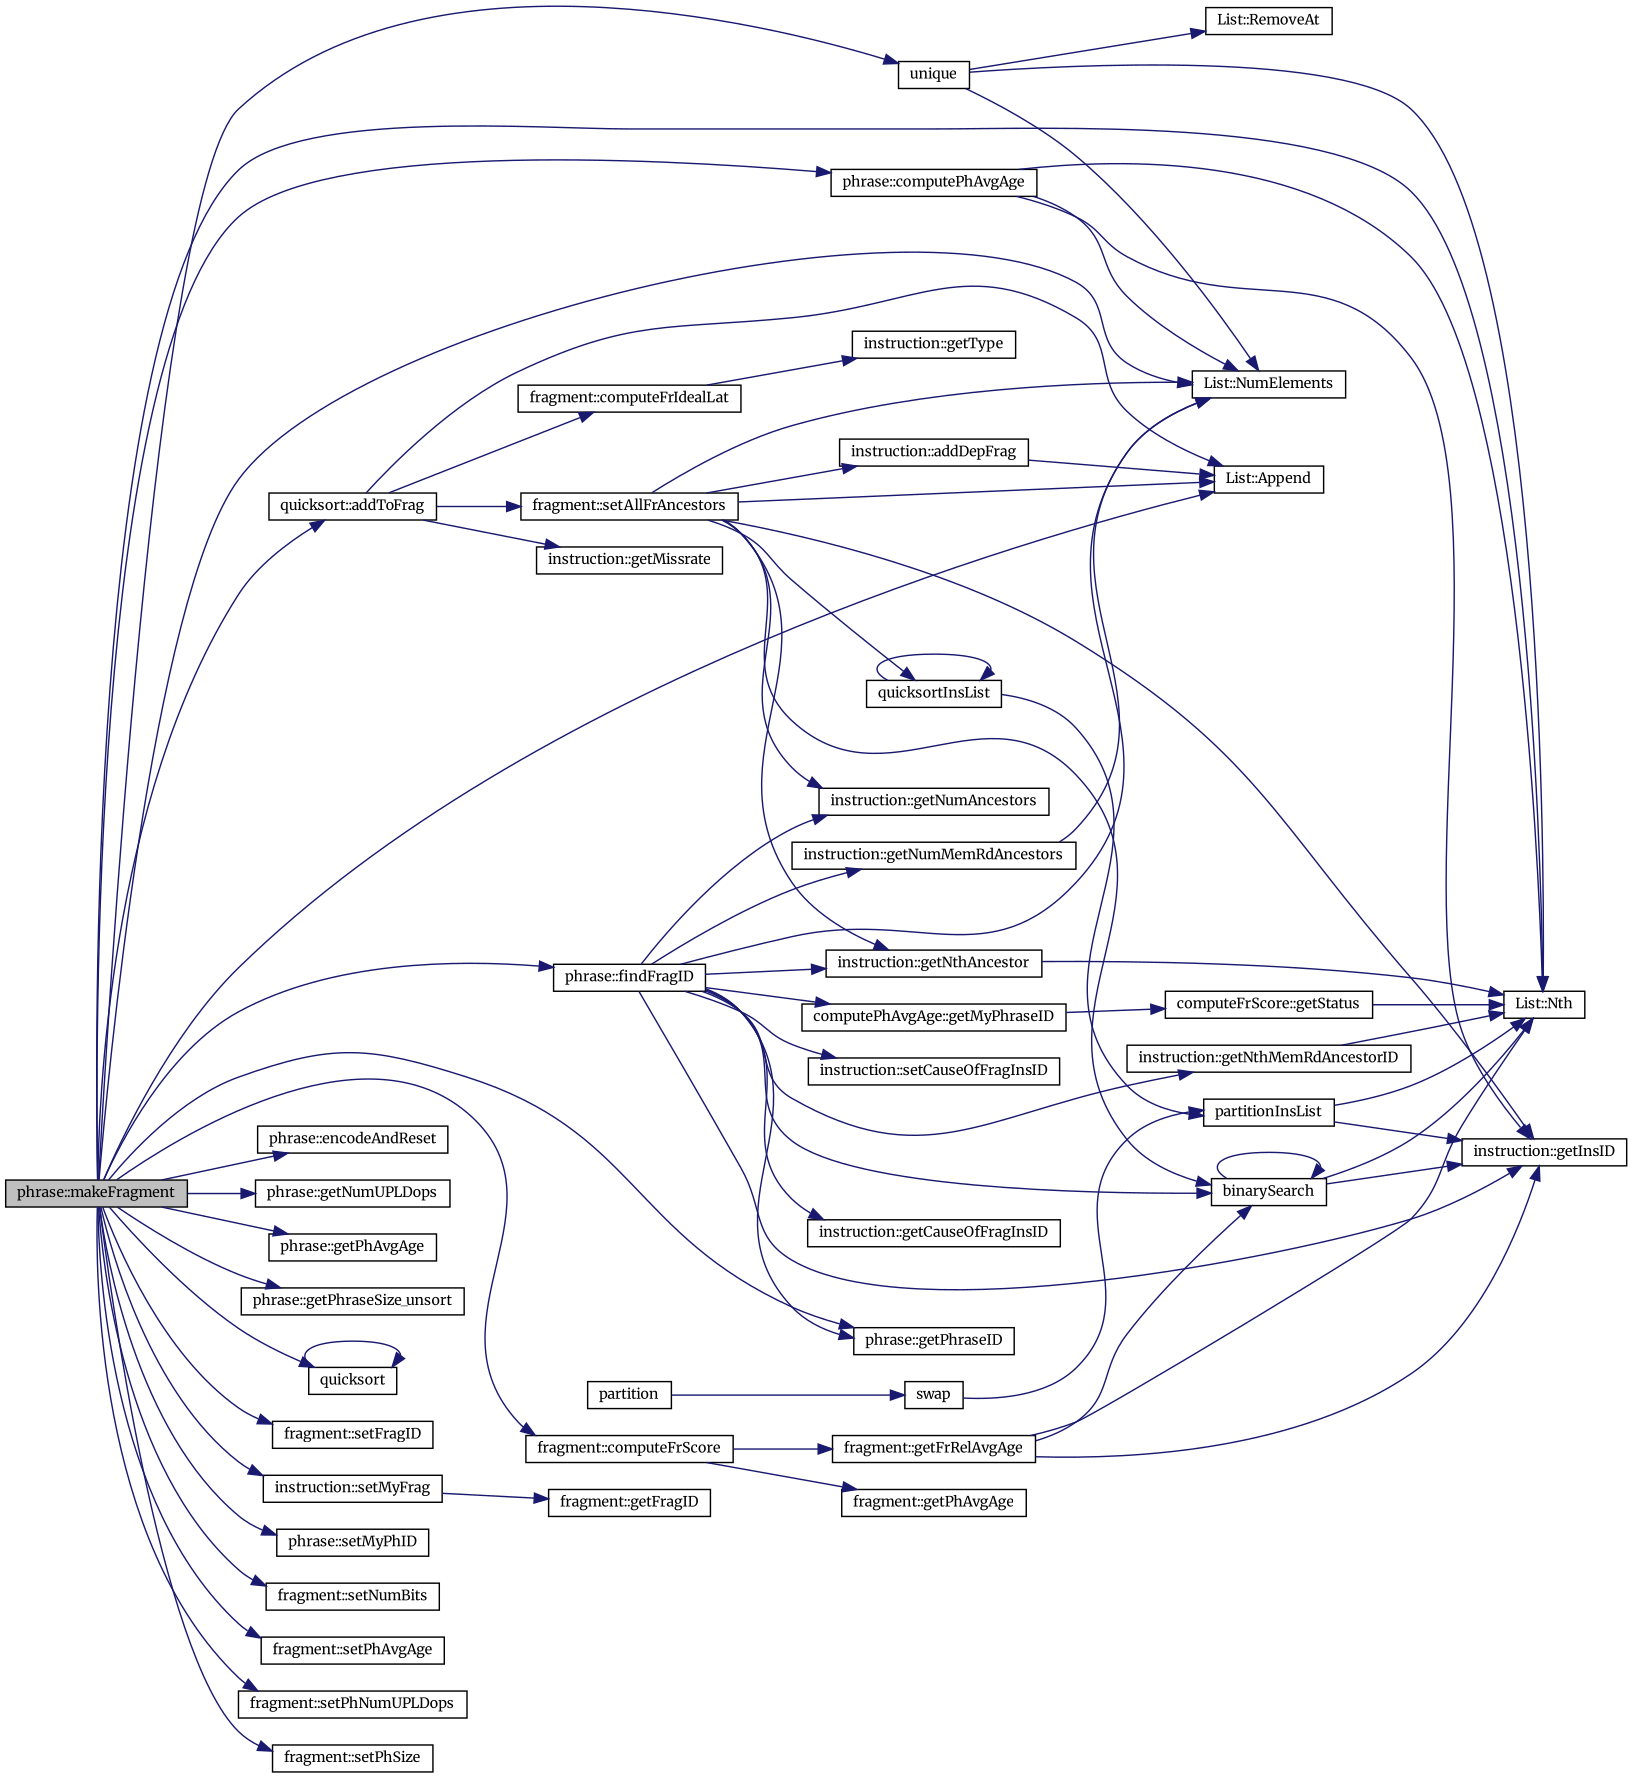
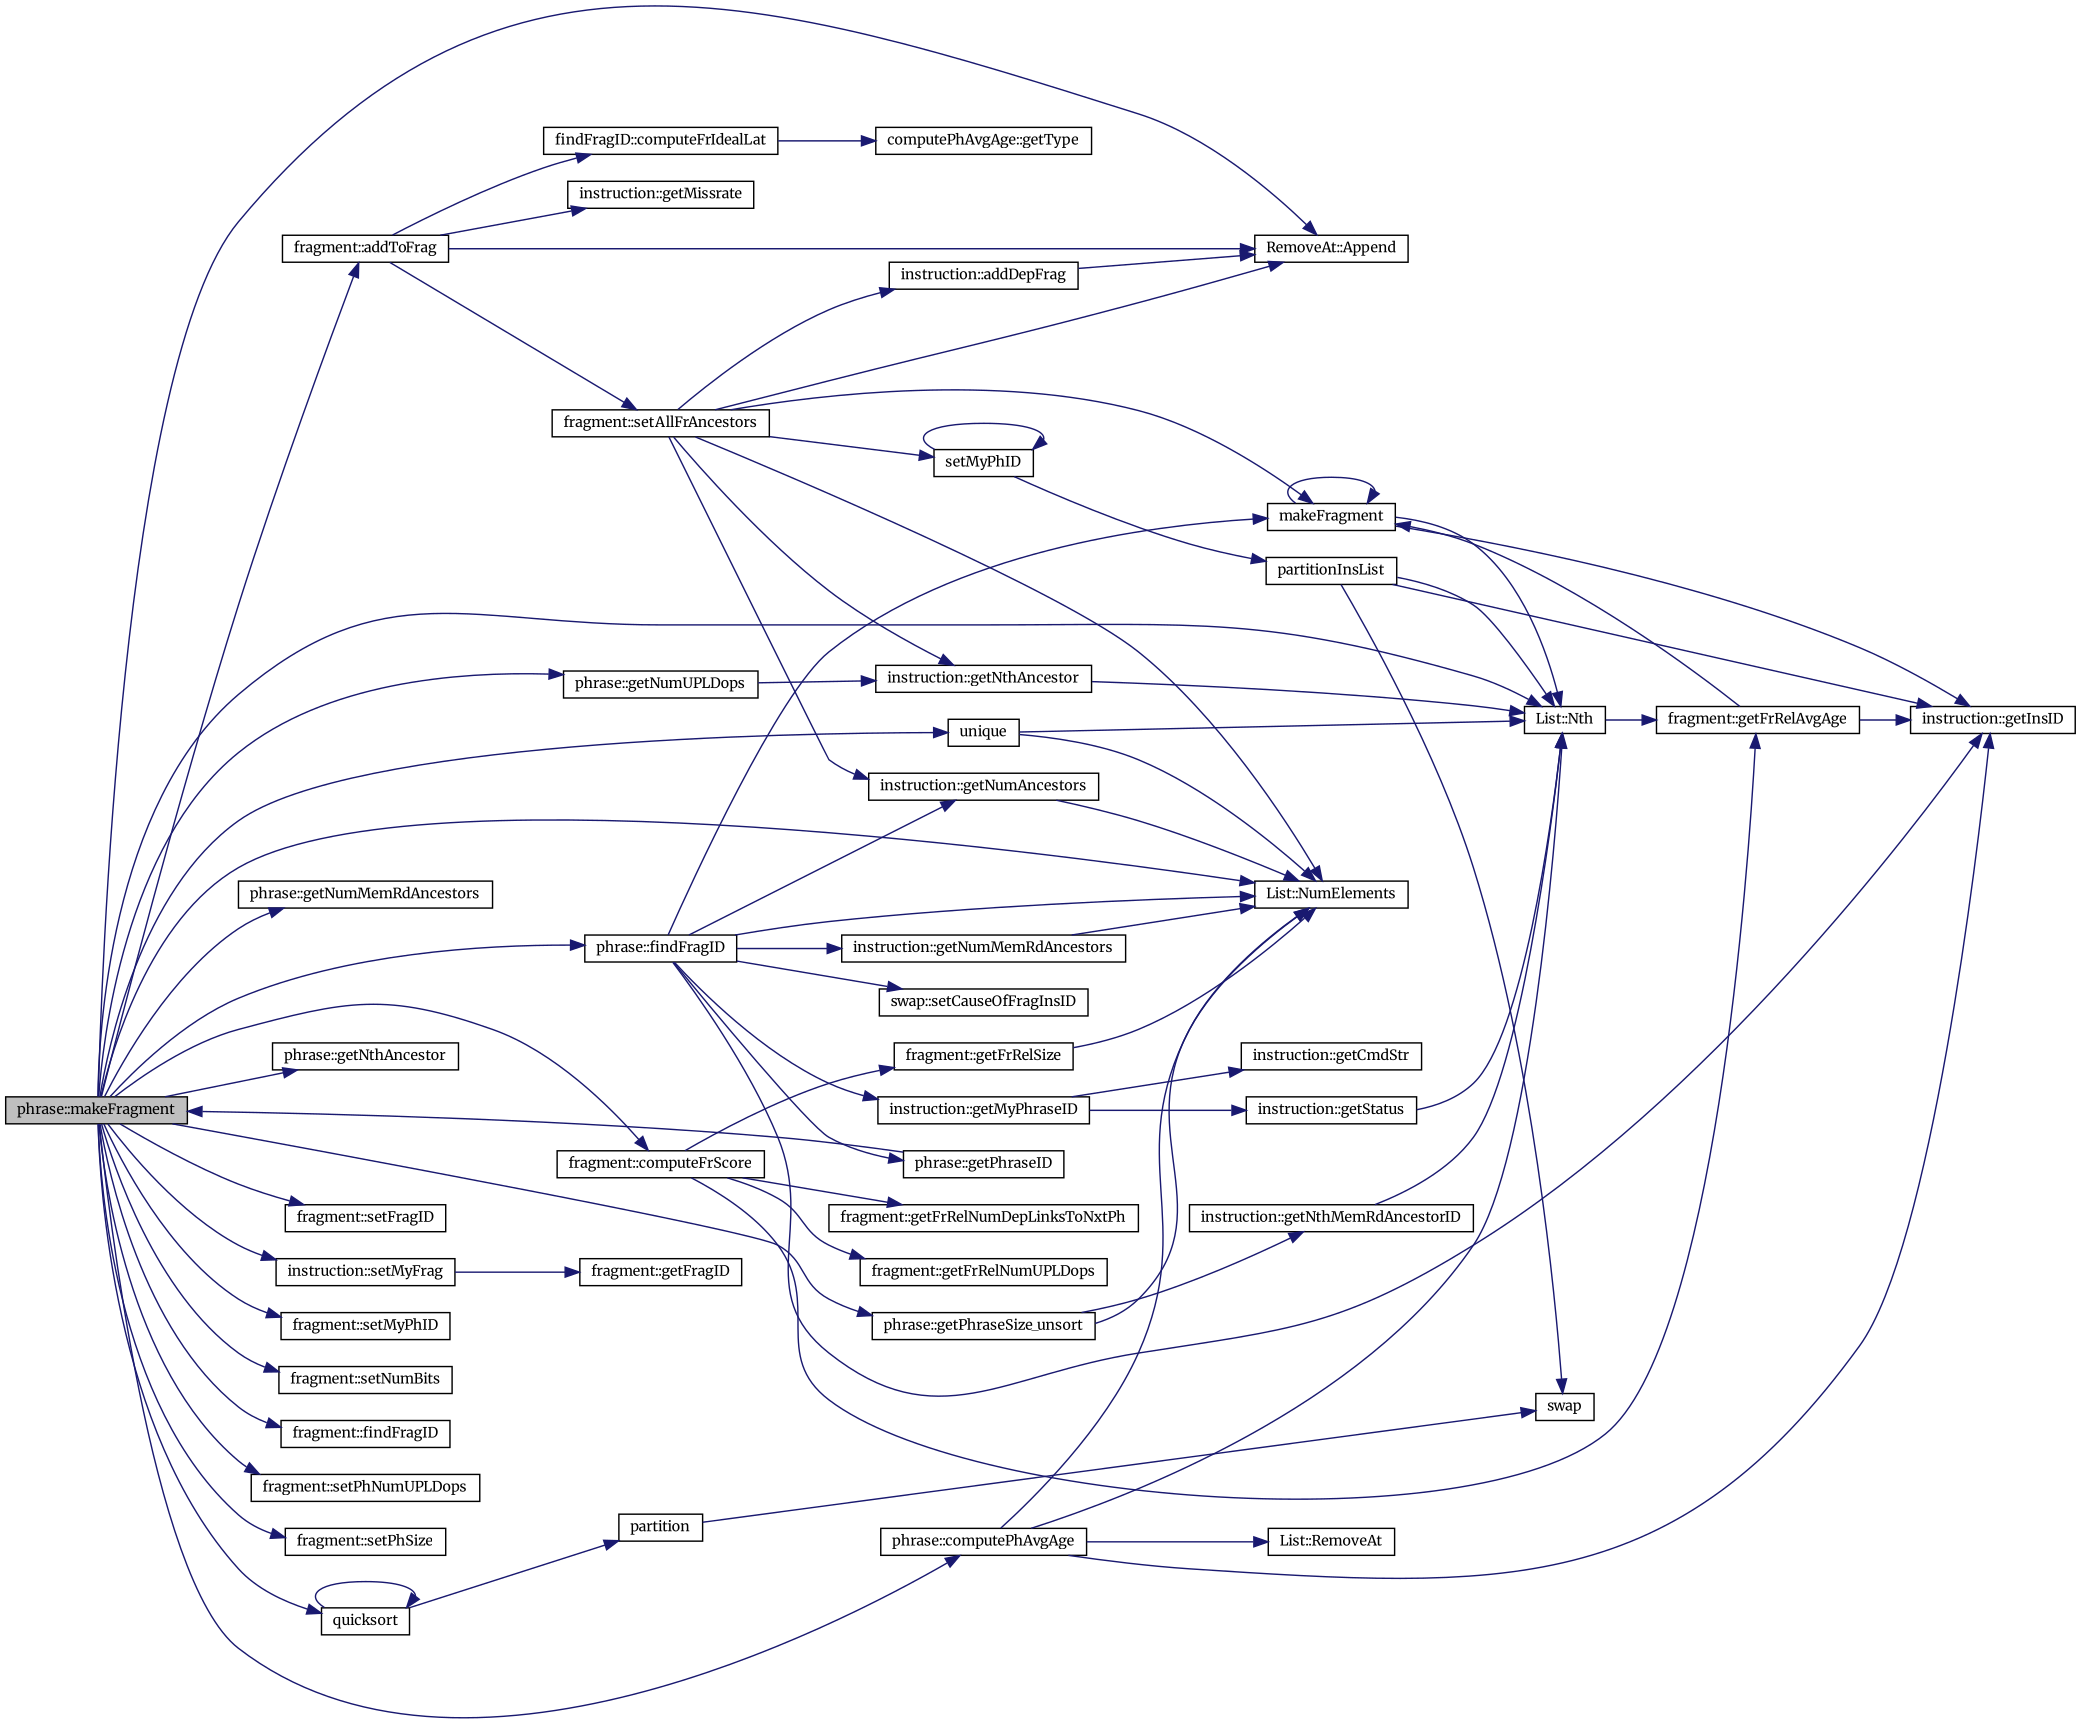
(1080, 51) -> (1170, 1542)
(934, 345) -> (984, 141)
(630, 399) -> (661, 141)
(1269, 479) -> (1331, 249)
(353, 506) -> (366, 249)
(934, 694) -> (984, 463)
(1193, 726) -> none
none -> (1173, 832)
(758, 972) -> (815, 682)
(1269, 1005) -> (1331, 1110)
(934, 1017) -> (984, 1110)
none -> (984, 1056)
none -> (1331, 1056)
(934, 1071) -> (984, 1002)
(490, 1086) -> (553, 1123)
none -> (1170, 1127)
(912, 1135) -> (1188, 1282)
(353, 1140) -> (366, 895)
(1269, 1192) -> (1331, 517)
none -> (984, 1218)
(934, 1233) -> none
(353, 1247) -> (366, 1056)
(1320, 1278) -> (1624, 720)
(1105, 1290) -> (1500, 967)
(934, 1503) -> (984, 1272)
(353, 1543) -> (366, 1326)
none -> (507, 1576)
(353, 1651) -> (366, 1434)
